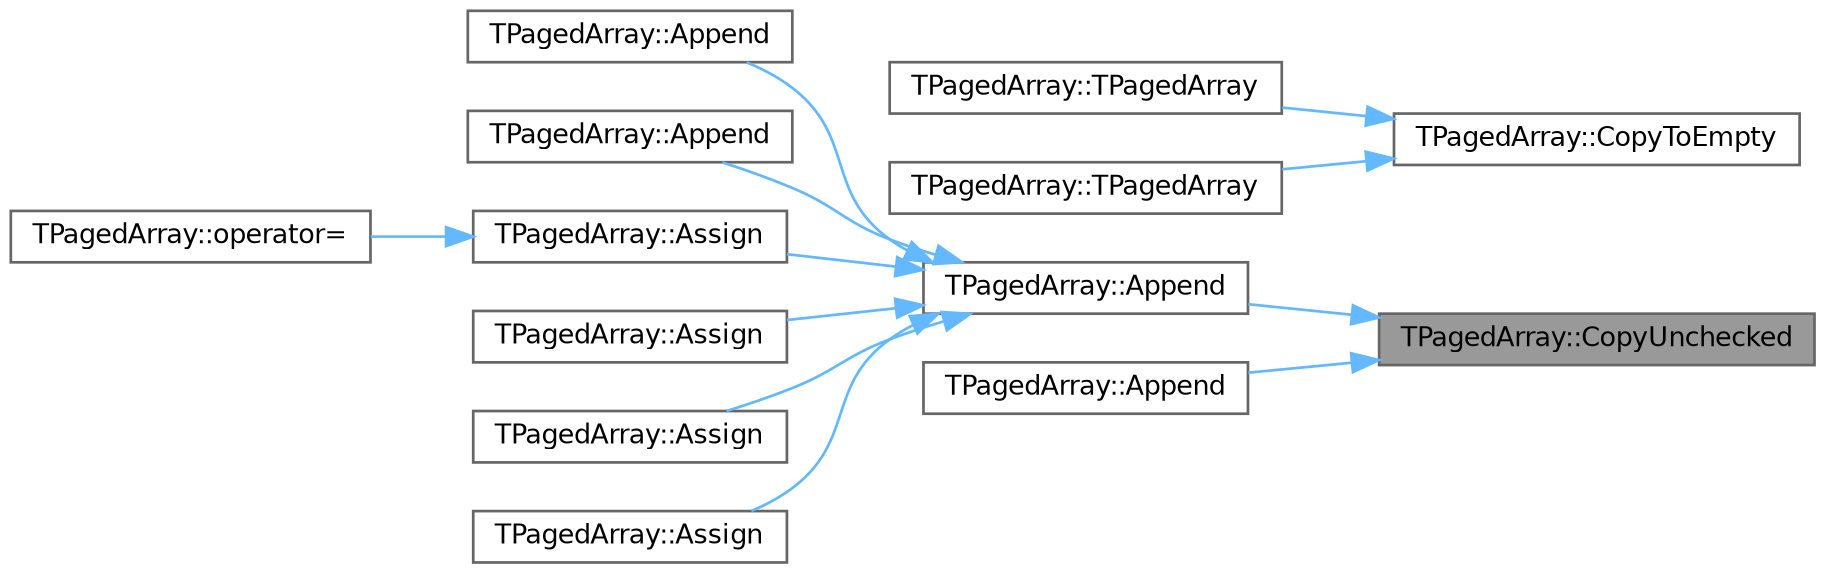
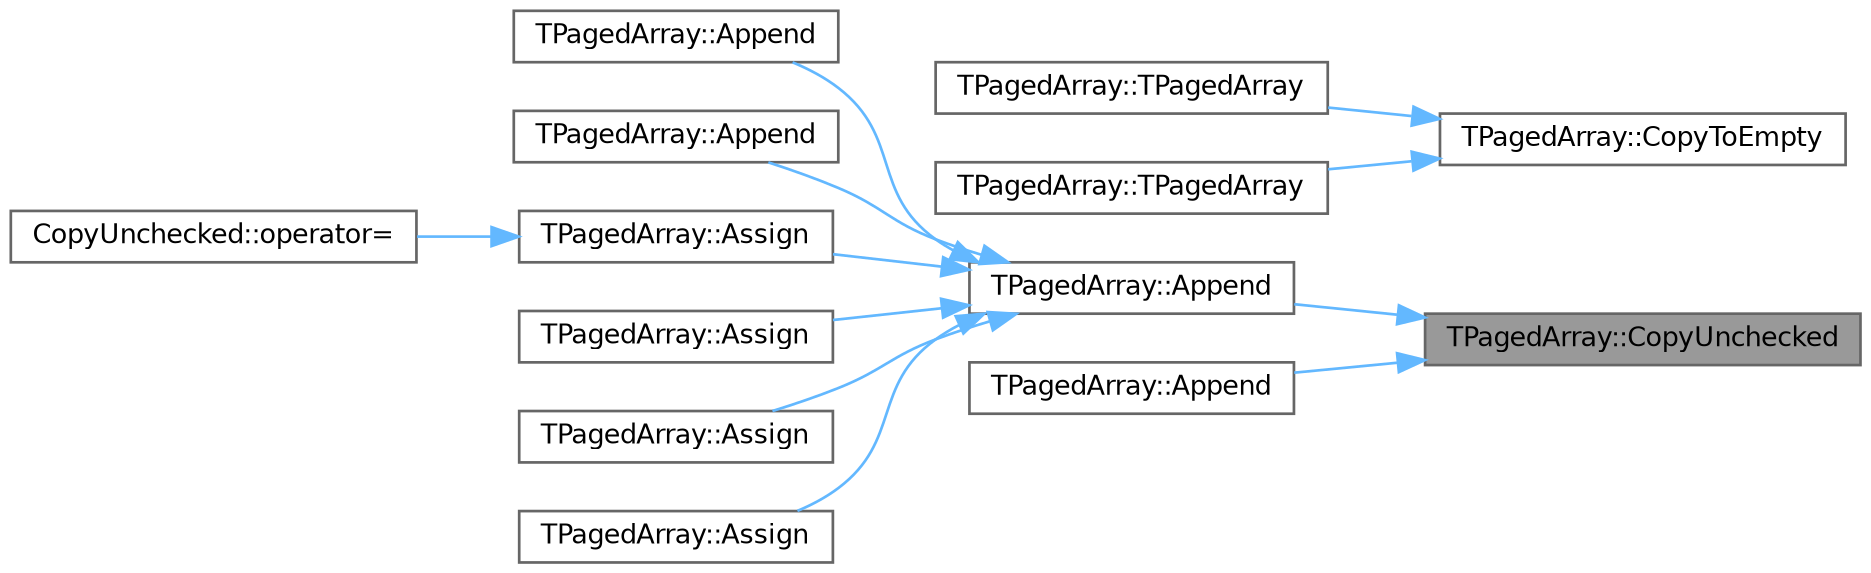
(191, 237) -> (214, 237)
